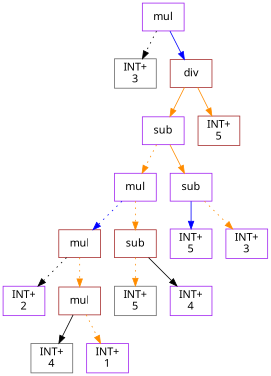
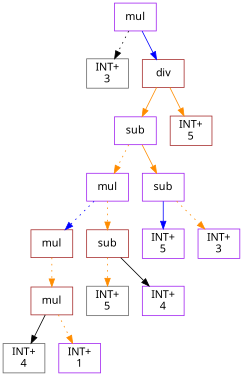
(24, 301) -> none
